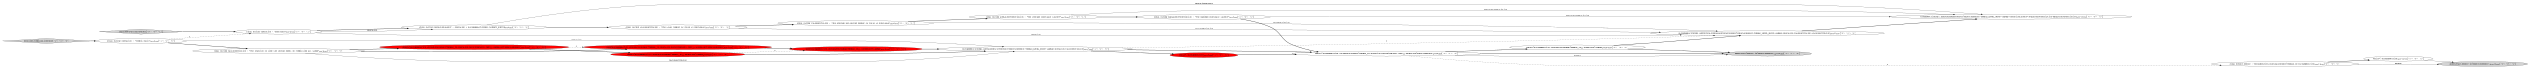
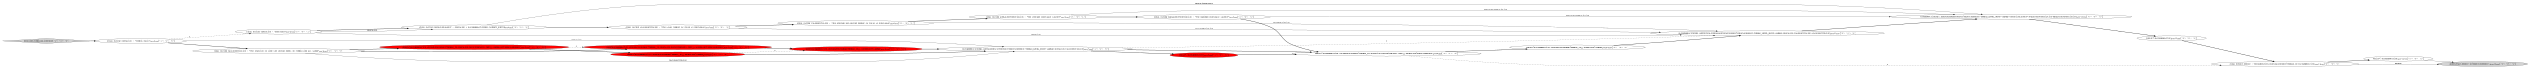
(141, 32) -> none
none -> (2172, 38)
(1767, 54) -> none
